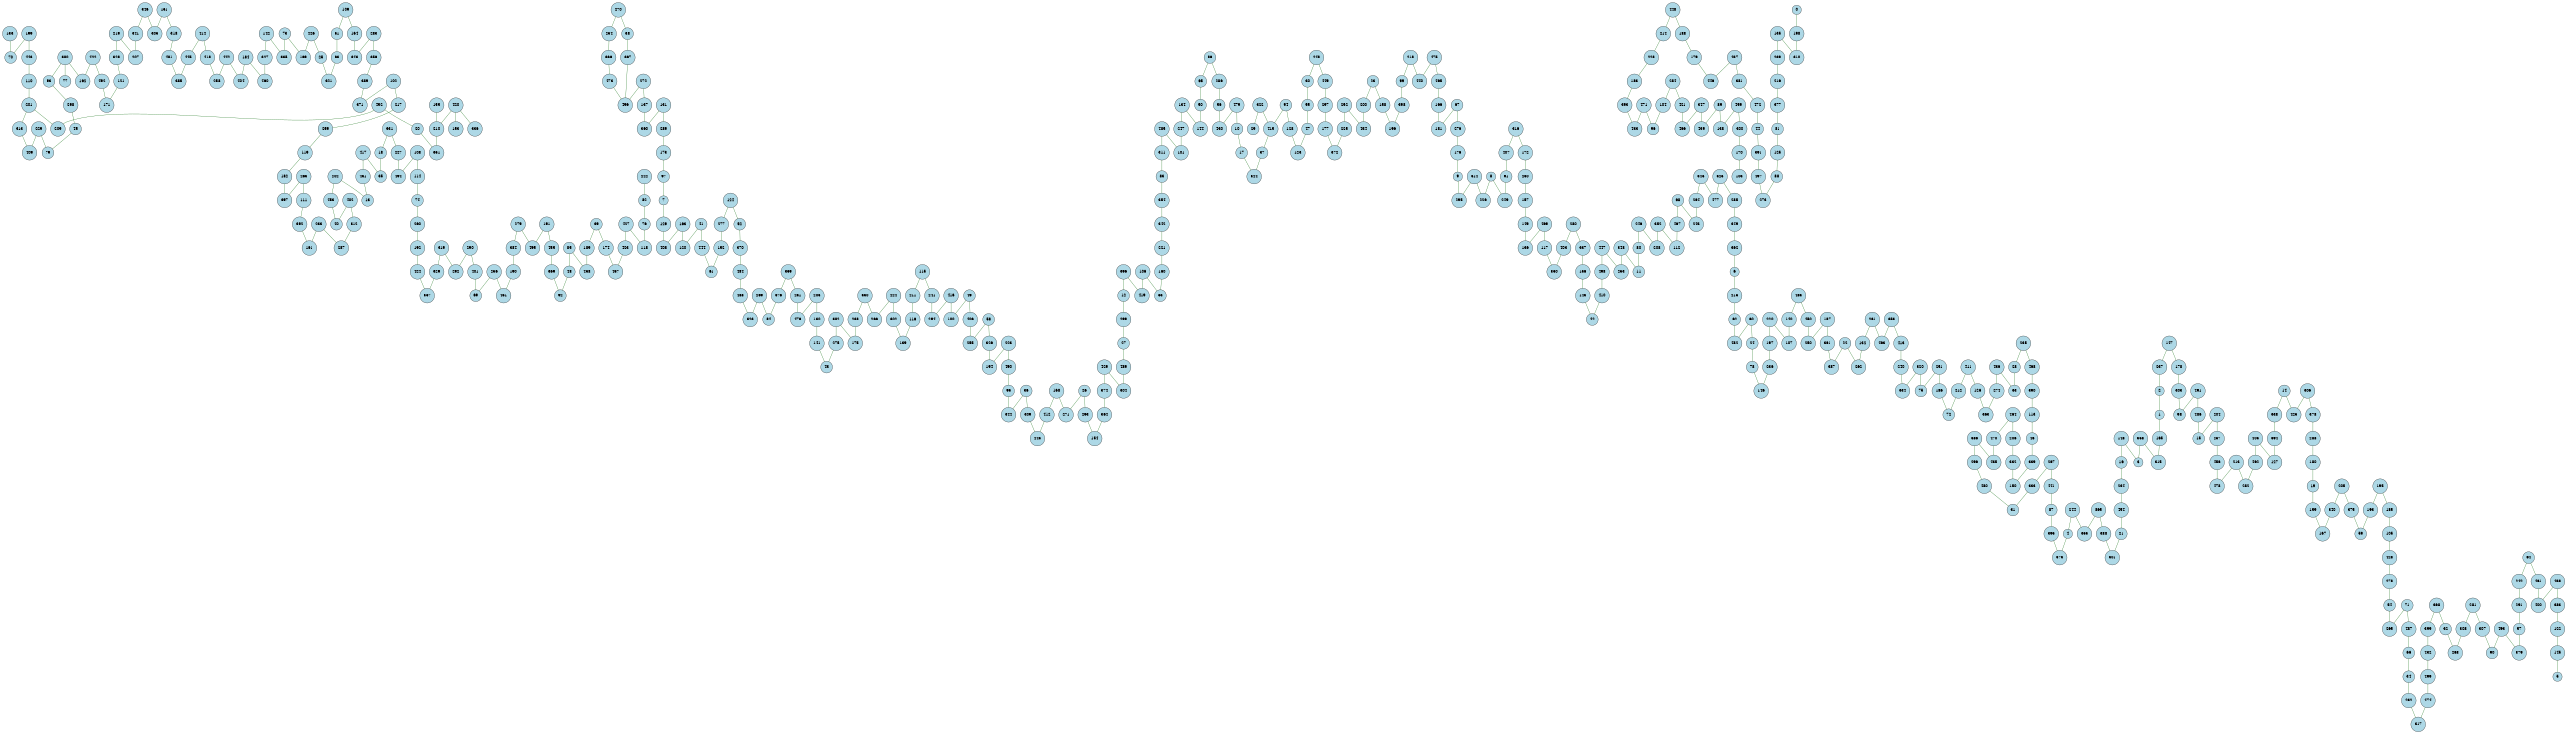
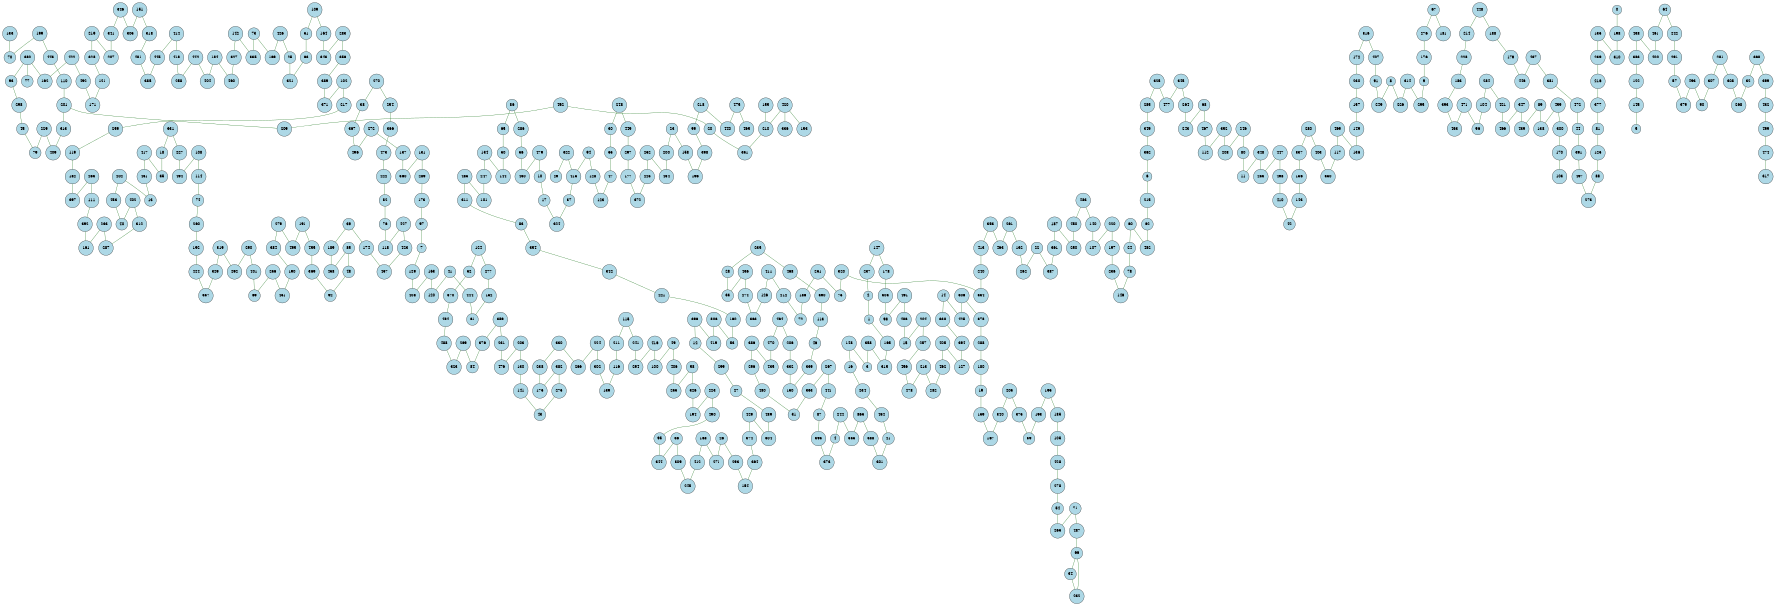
(617, 93) -> (384, 165)
(1439, 105) -> none
(1143, 272) -> (714, 319)
(2413, 712) -> (1079, 574)
